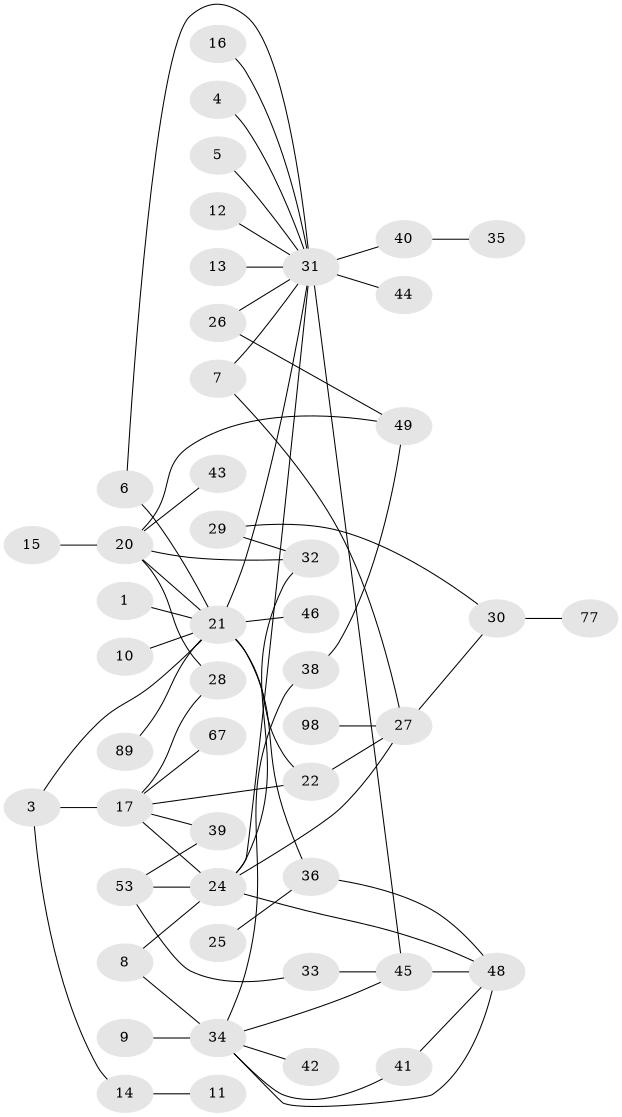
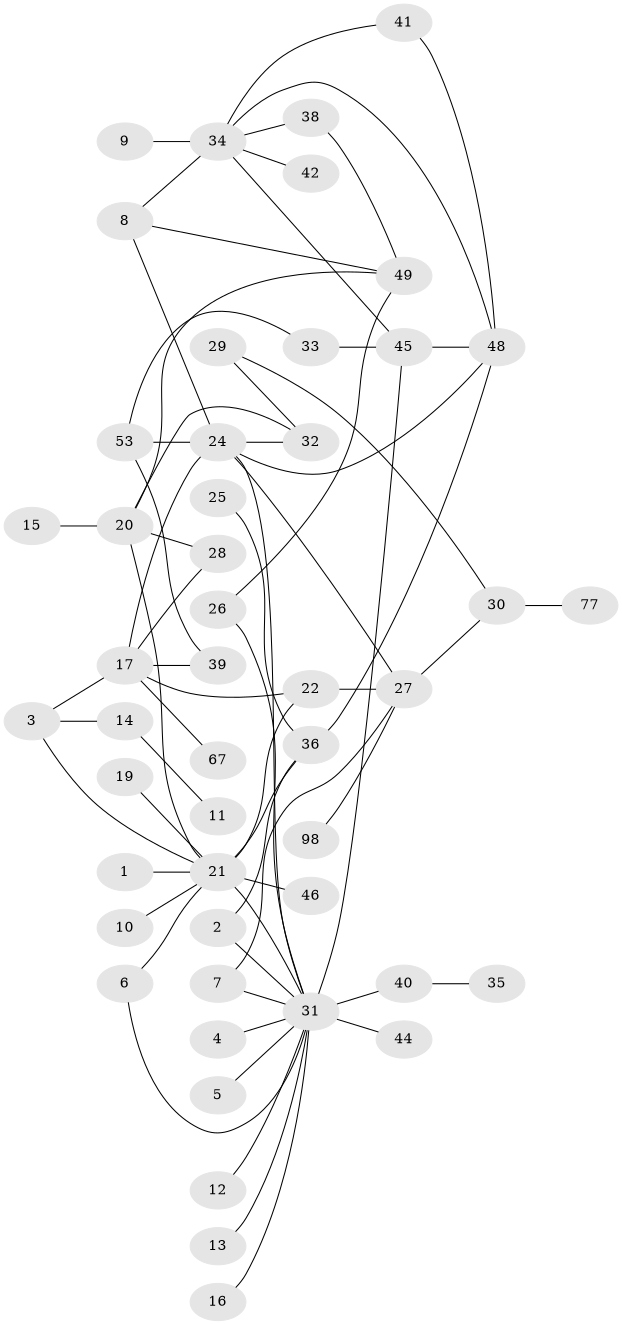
none -> (264, 249)
(218, 474) -> none
(125, 752) -> (125, 777)
none -> (218, 928)
